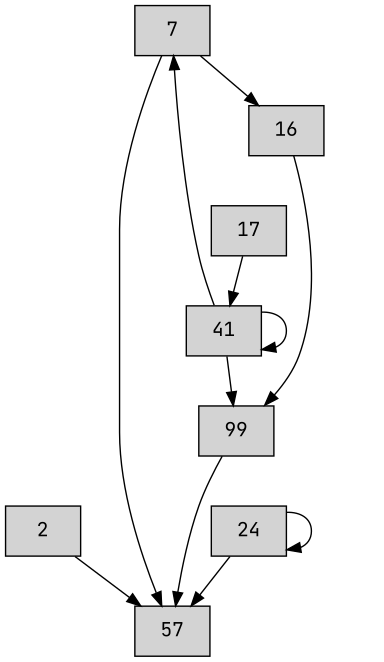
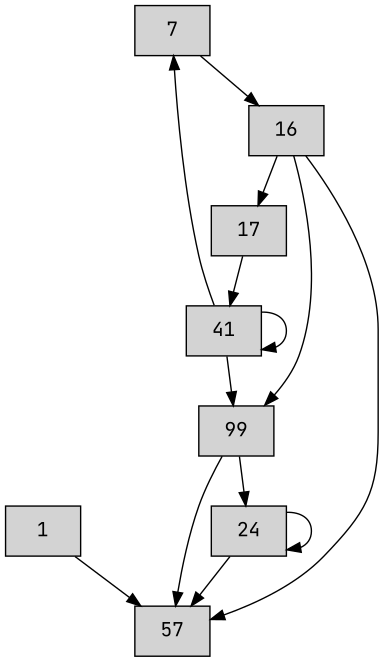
none -> (270, 174)
(120, 324) -> (378, 414)
none -> (242, 474)
(43, 531) -> (43, 531)
